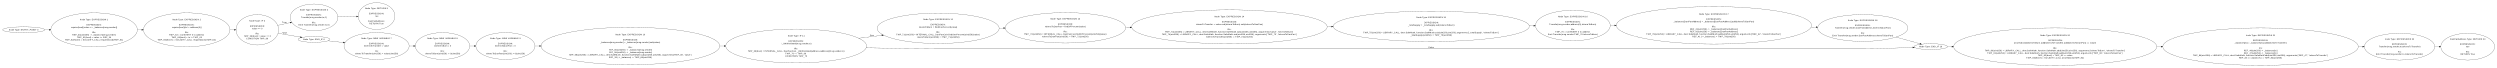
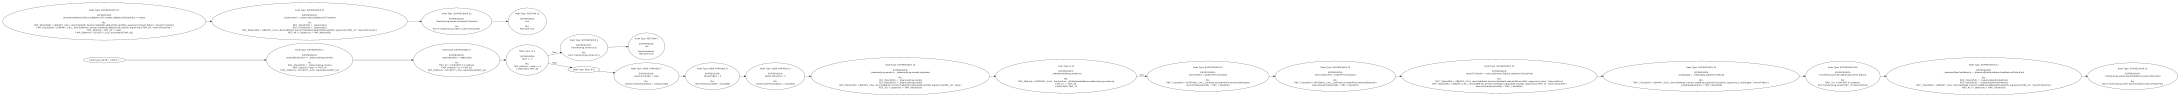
(1931, 47) -> none
(2468, 47) -> (527, 21)
